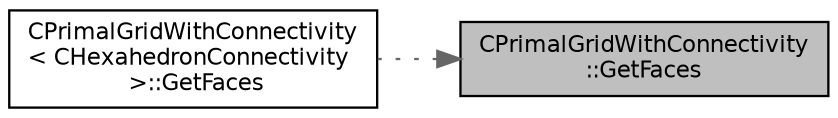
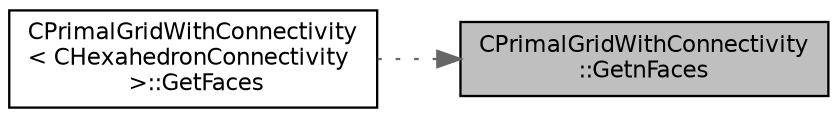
(644, 59) -> (644, 59)
